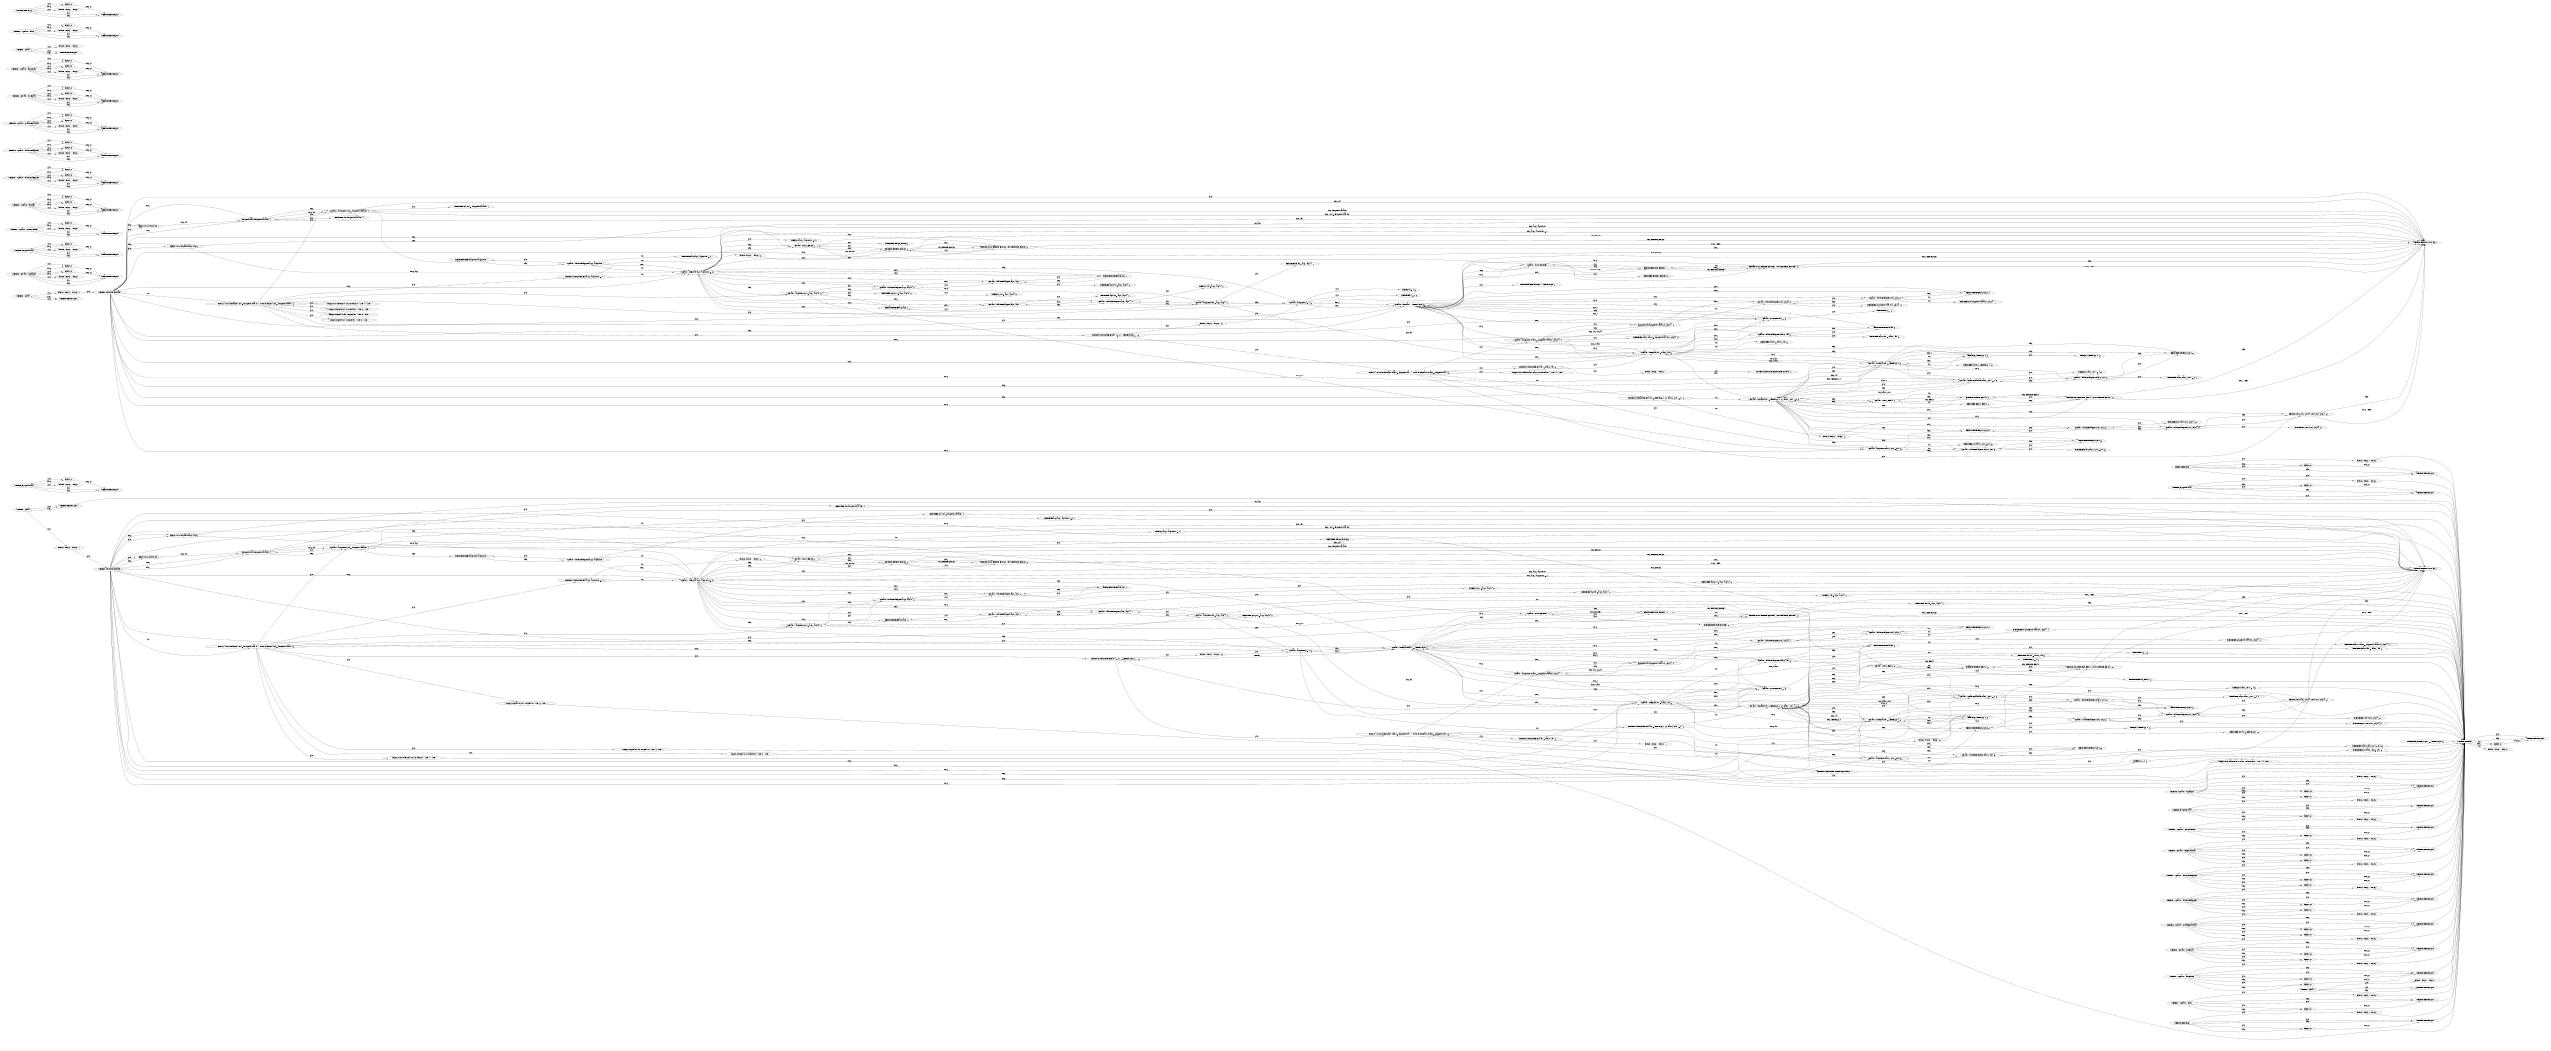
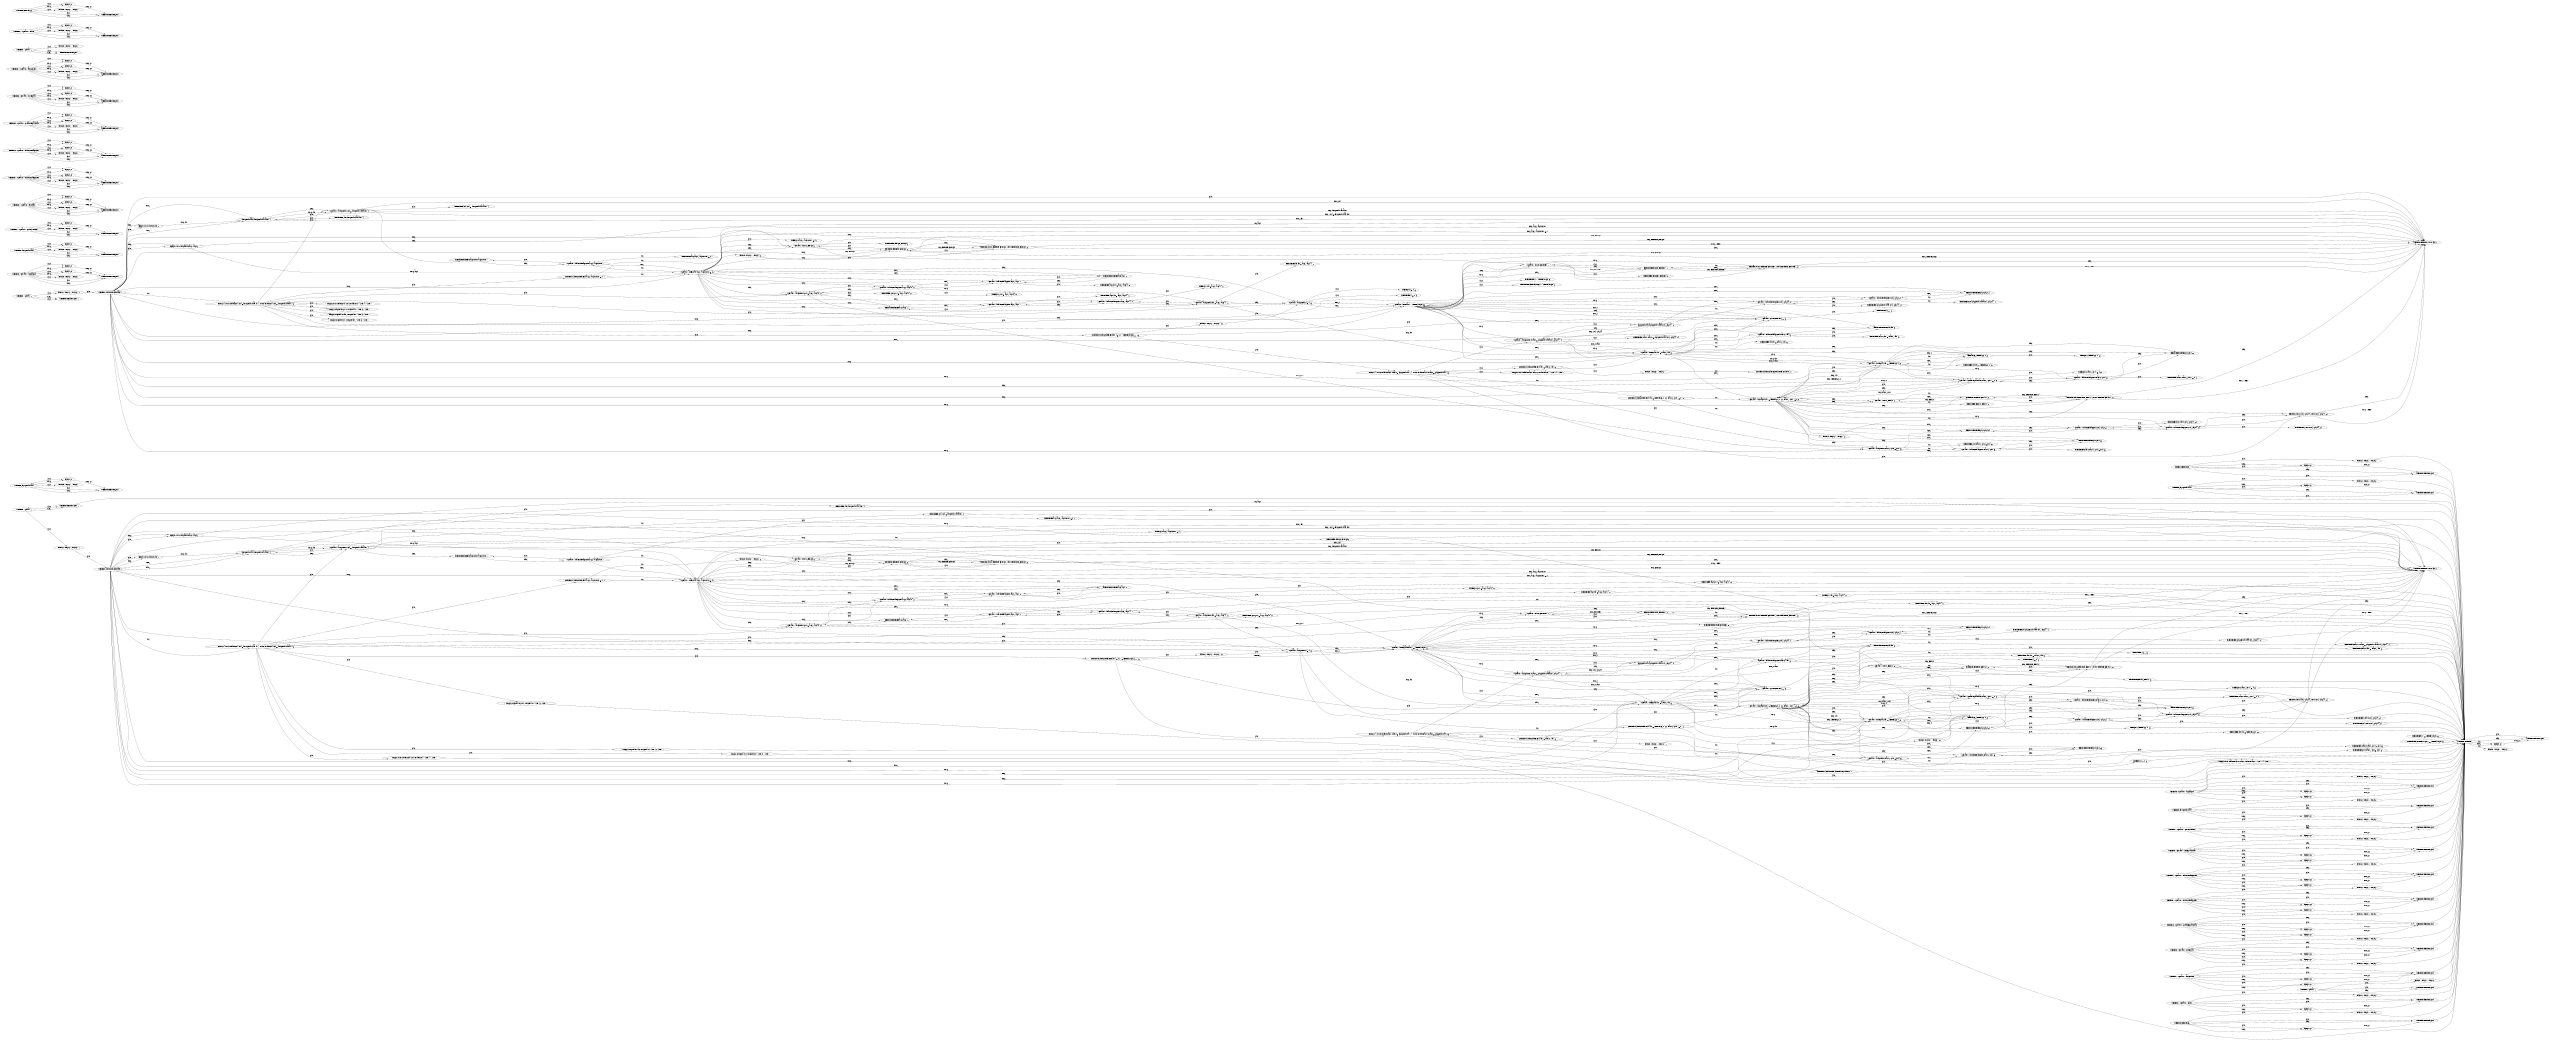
none -> (1537, 279)
none -> (2425, 736)
